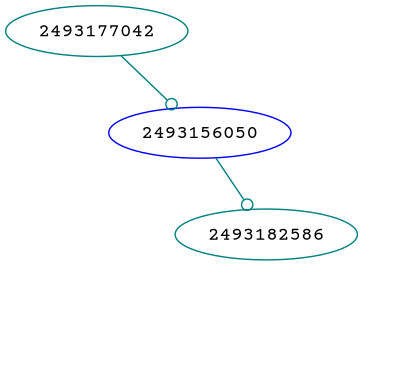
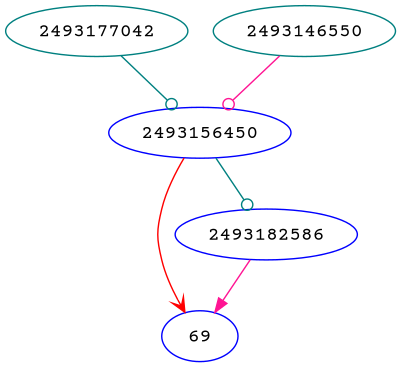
none -> (304, 31)
(200, 133) -> (200, 133)
(266, 234) -> (266, 234)
none -> (200, 336)
